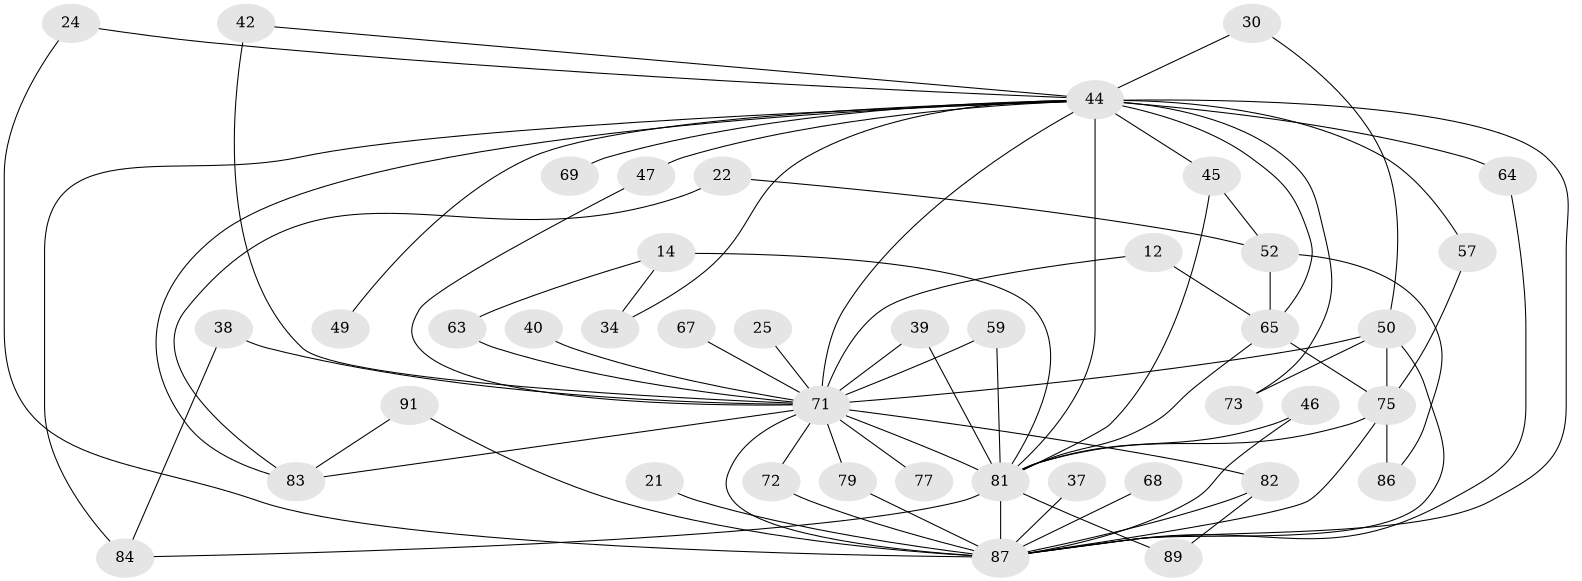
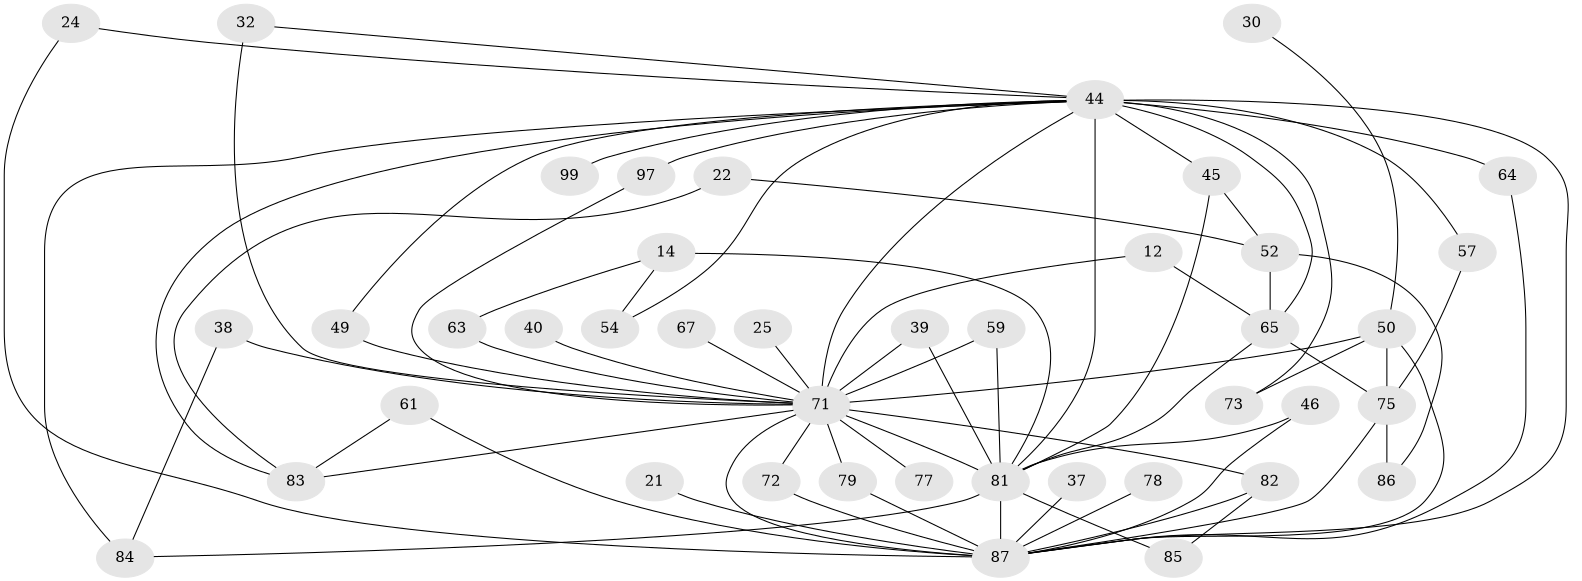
(246, 23) -> (246, 23)
(1174, 62) -> none
(570, 176) -> (570, 176)
(646, 176) -> (646, 176)
(610, 329) -> (610, 329)
none -> (576, 384)
(410, 405) -> (410, 405)
(1229, 443) -> none
(1153, 482) -> (1153, 482)
(1174, 558) -> (1174, 558)
